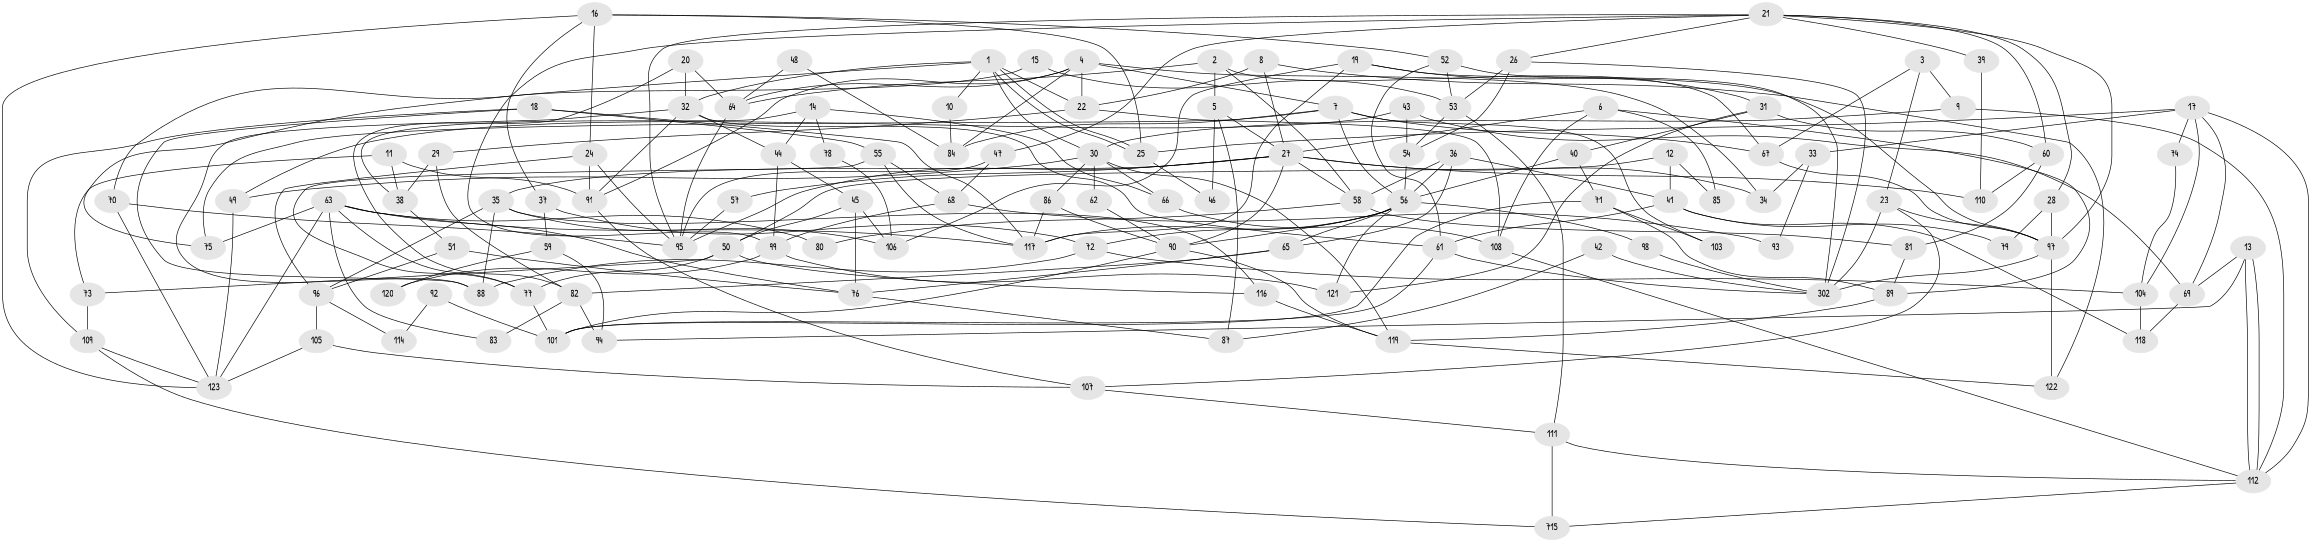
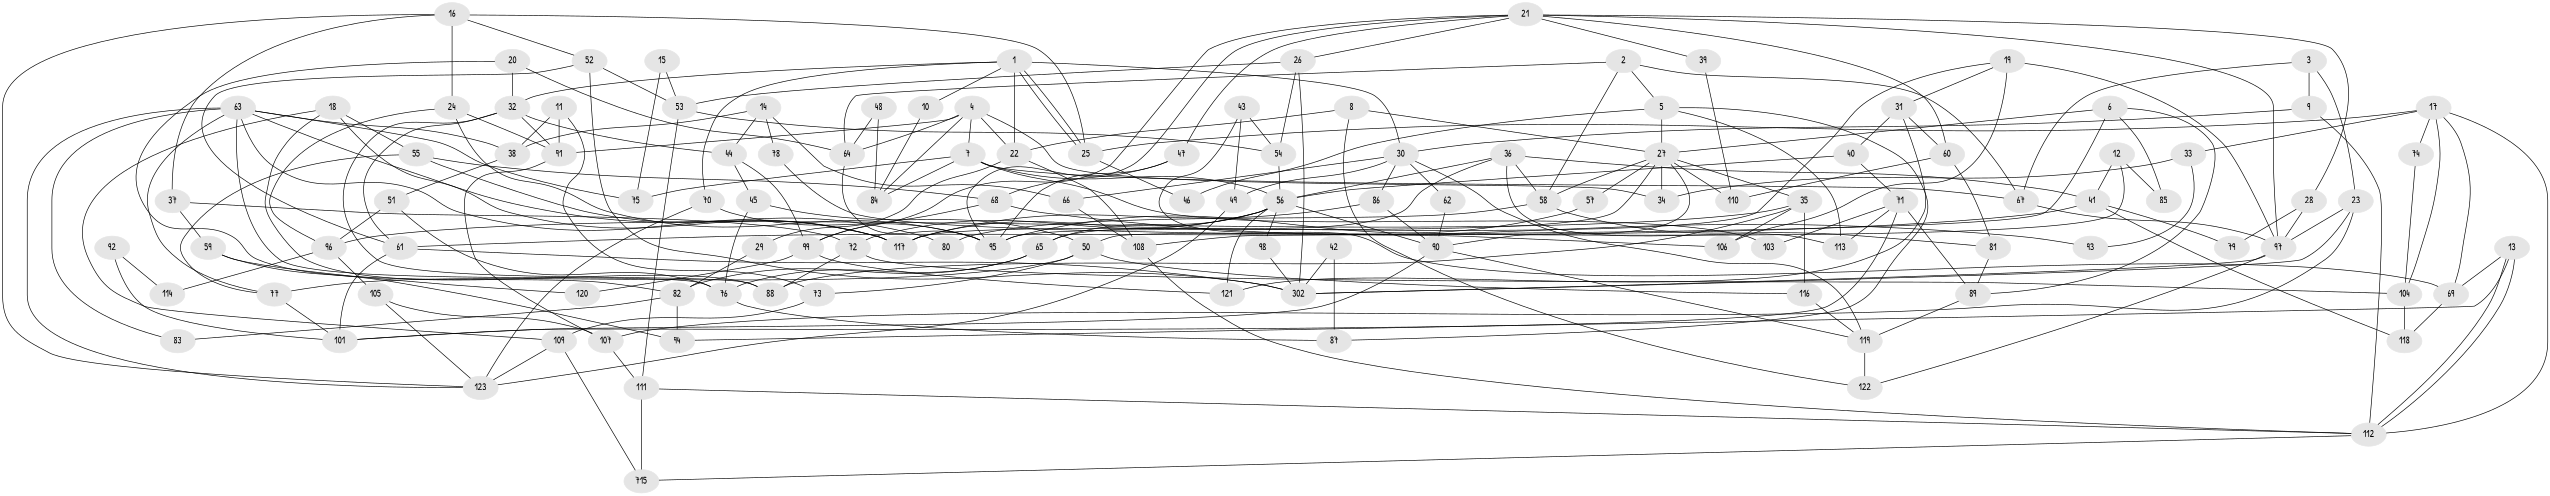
(418, 178) -> (377, 126)
(871, 222) -> none
none -> (1840, 248)
